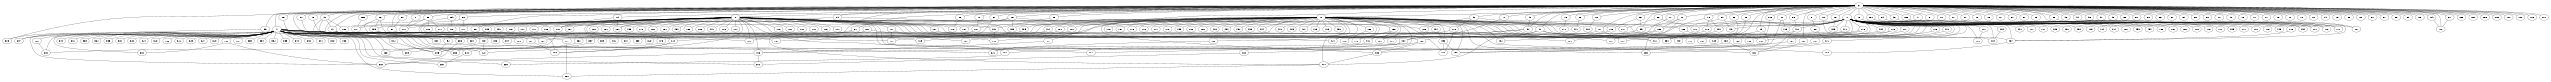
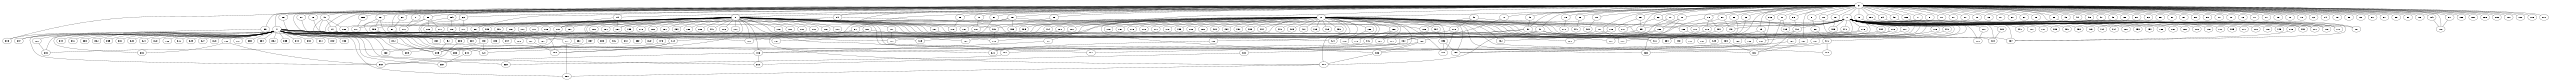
(1666, 9) -> none
(862, 21) -> none
none -> (1621, 35)
(1919, 51) -> (1827, 47)
